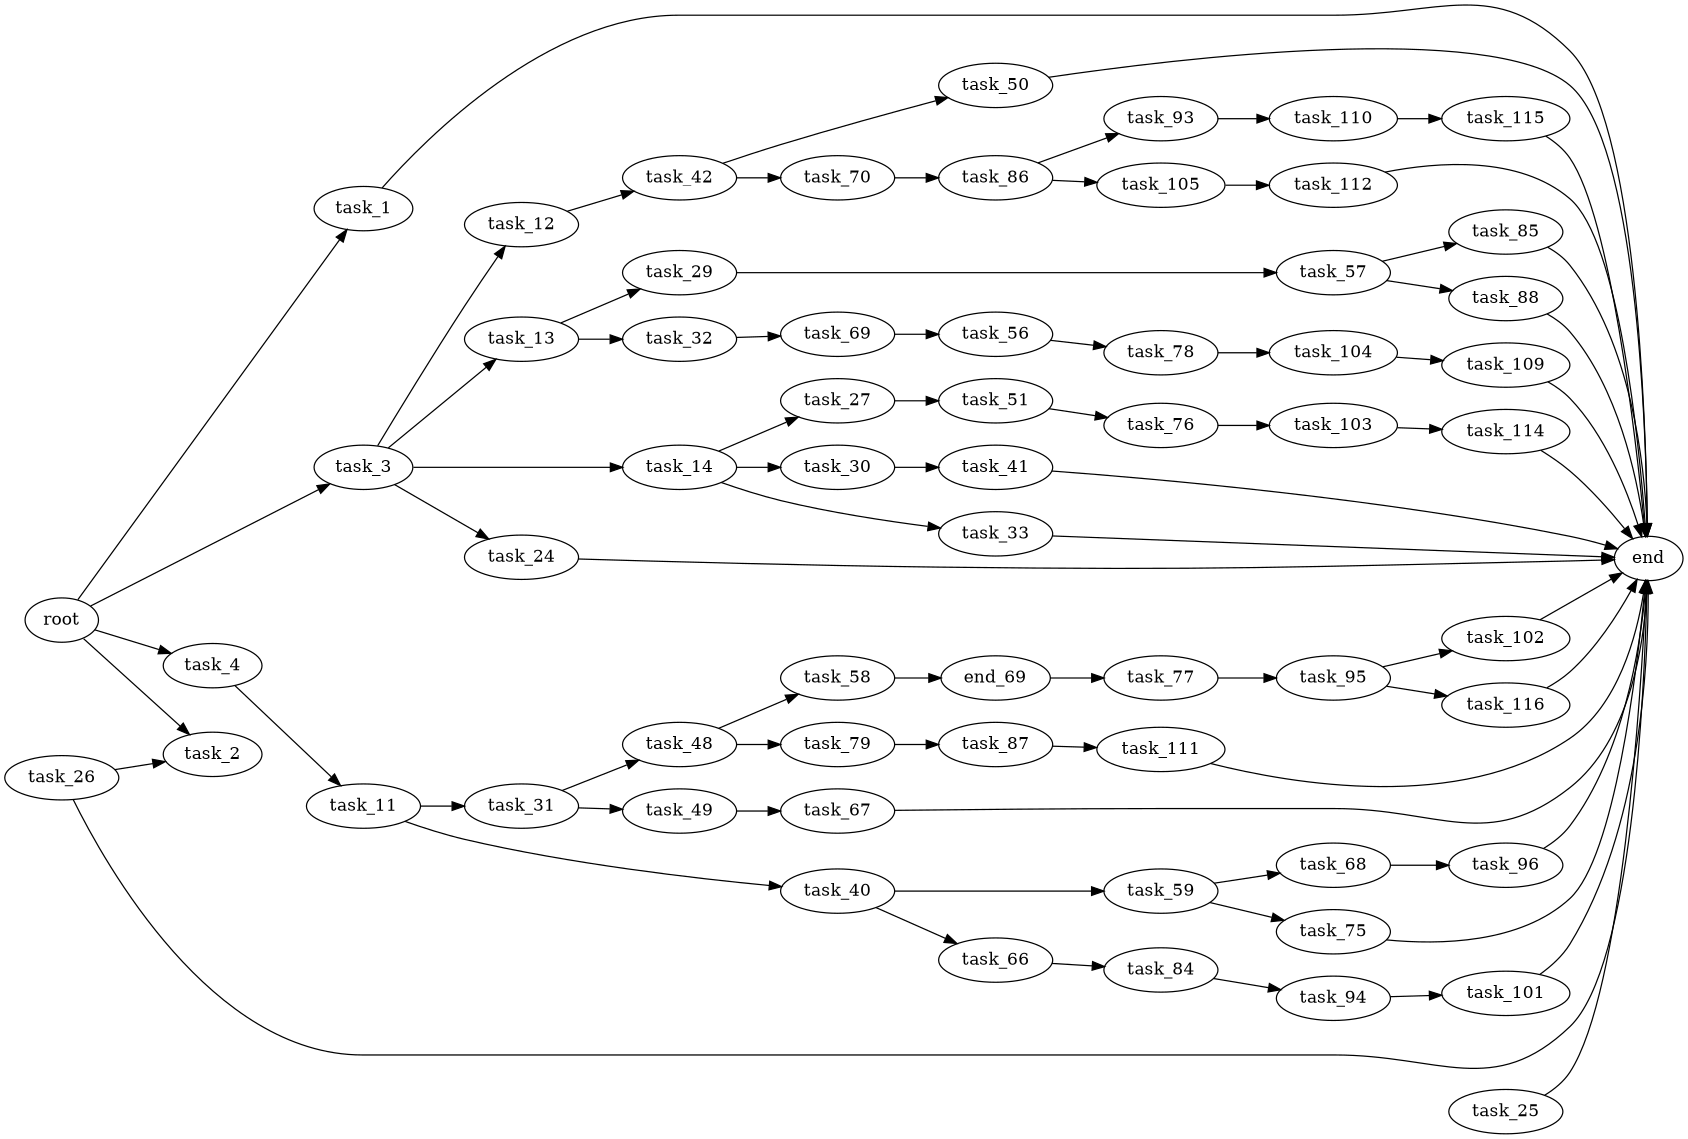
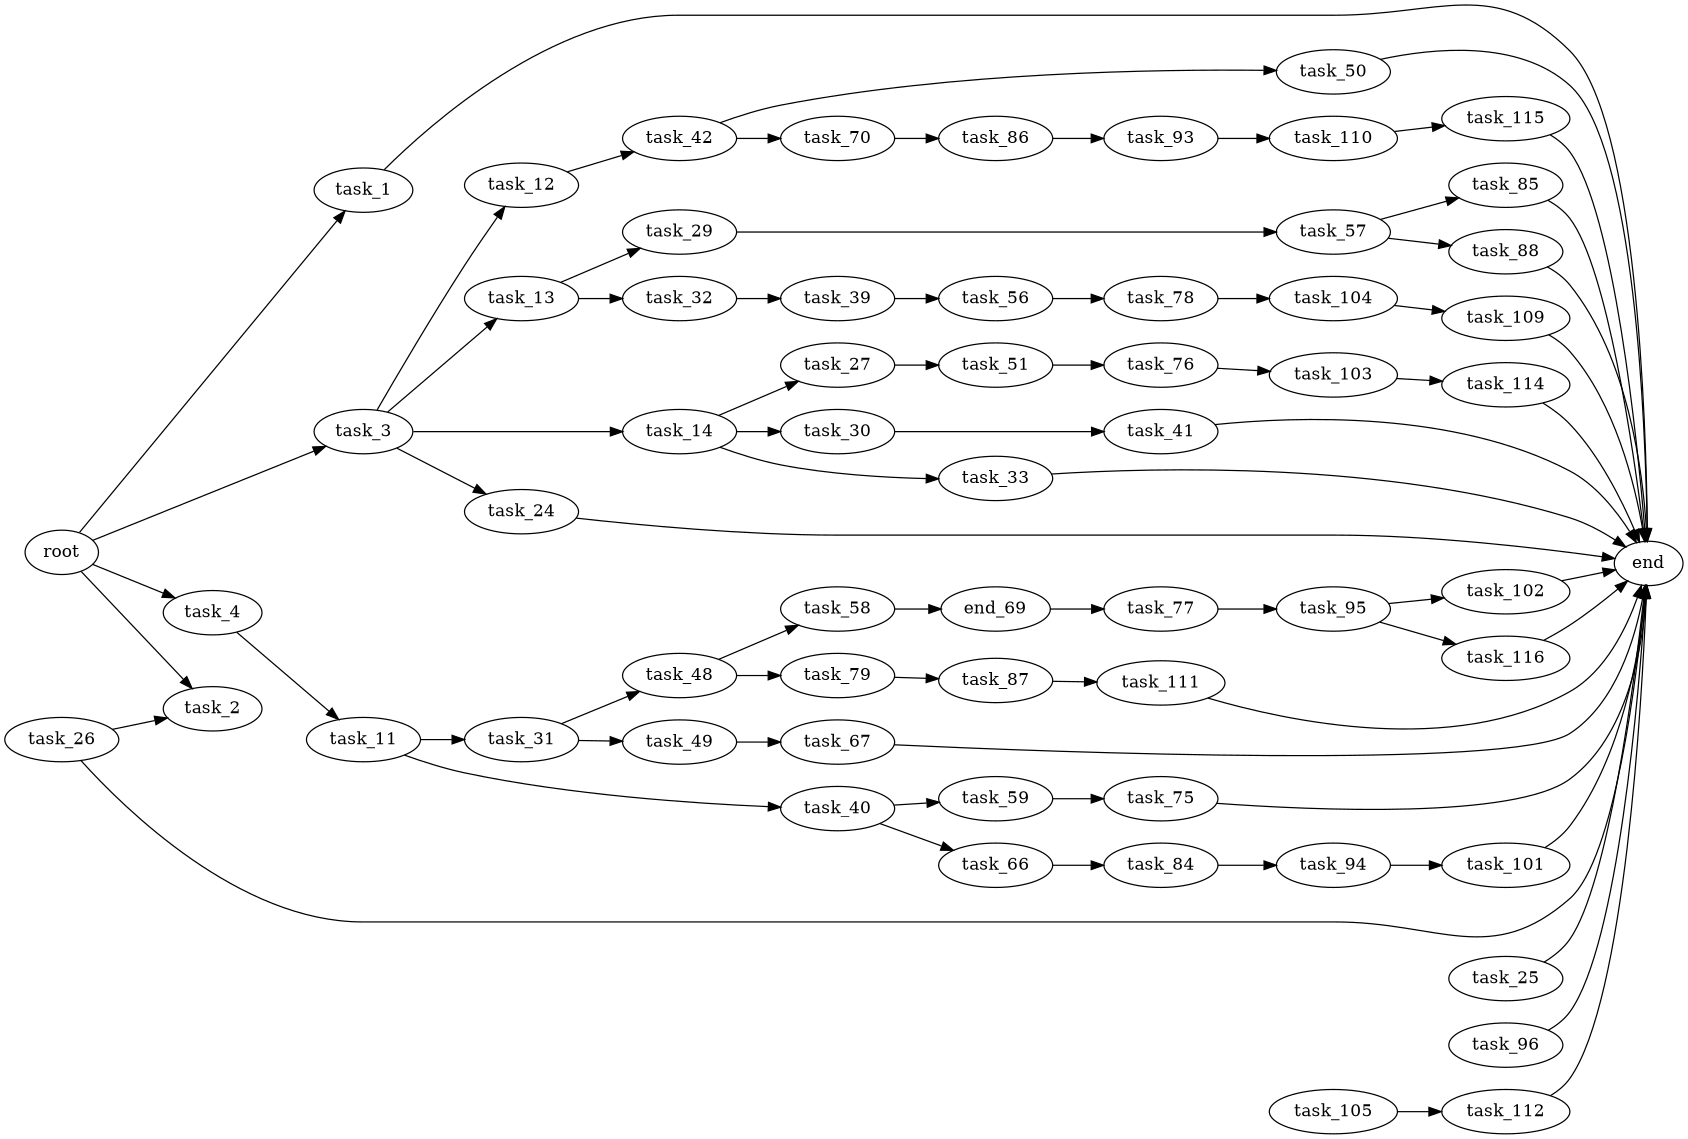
(1068, 181) -> none
(838, 334) -> (838, 299)
(1333, 865) -> none
